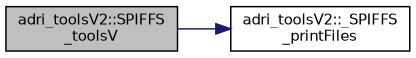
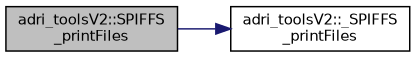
(92, 29) -> (92, 29)
